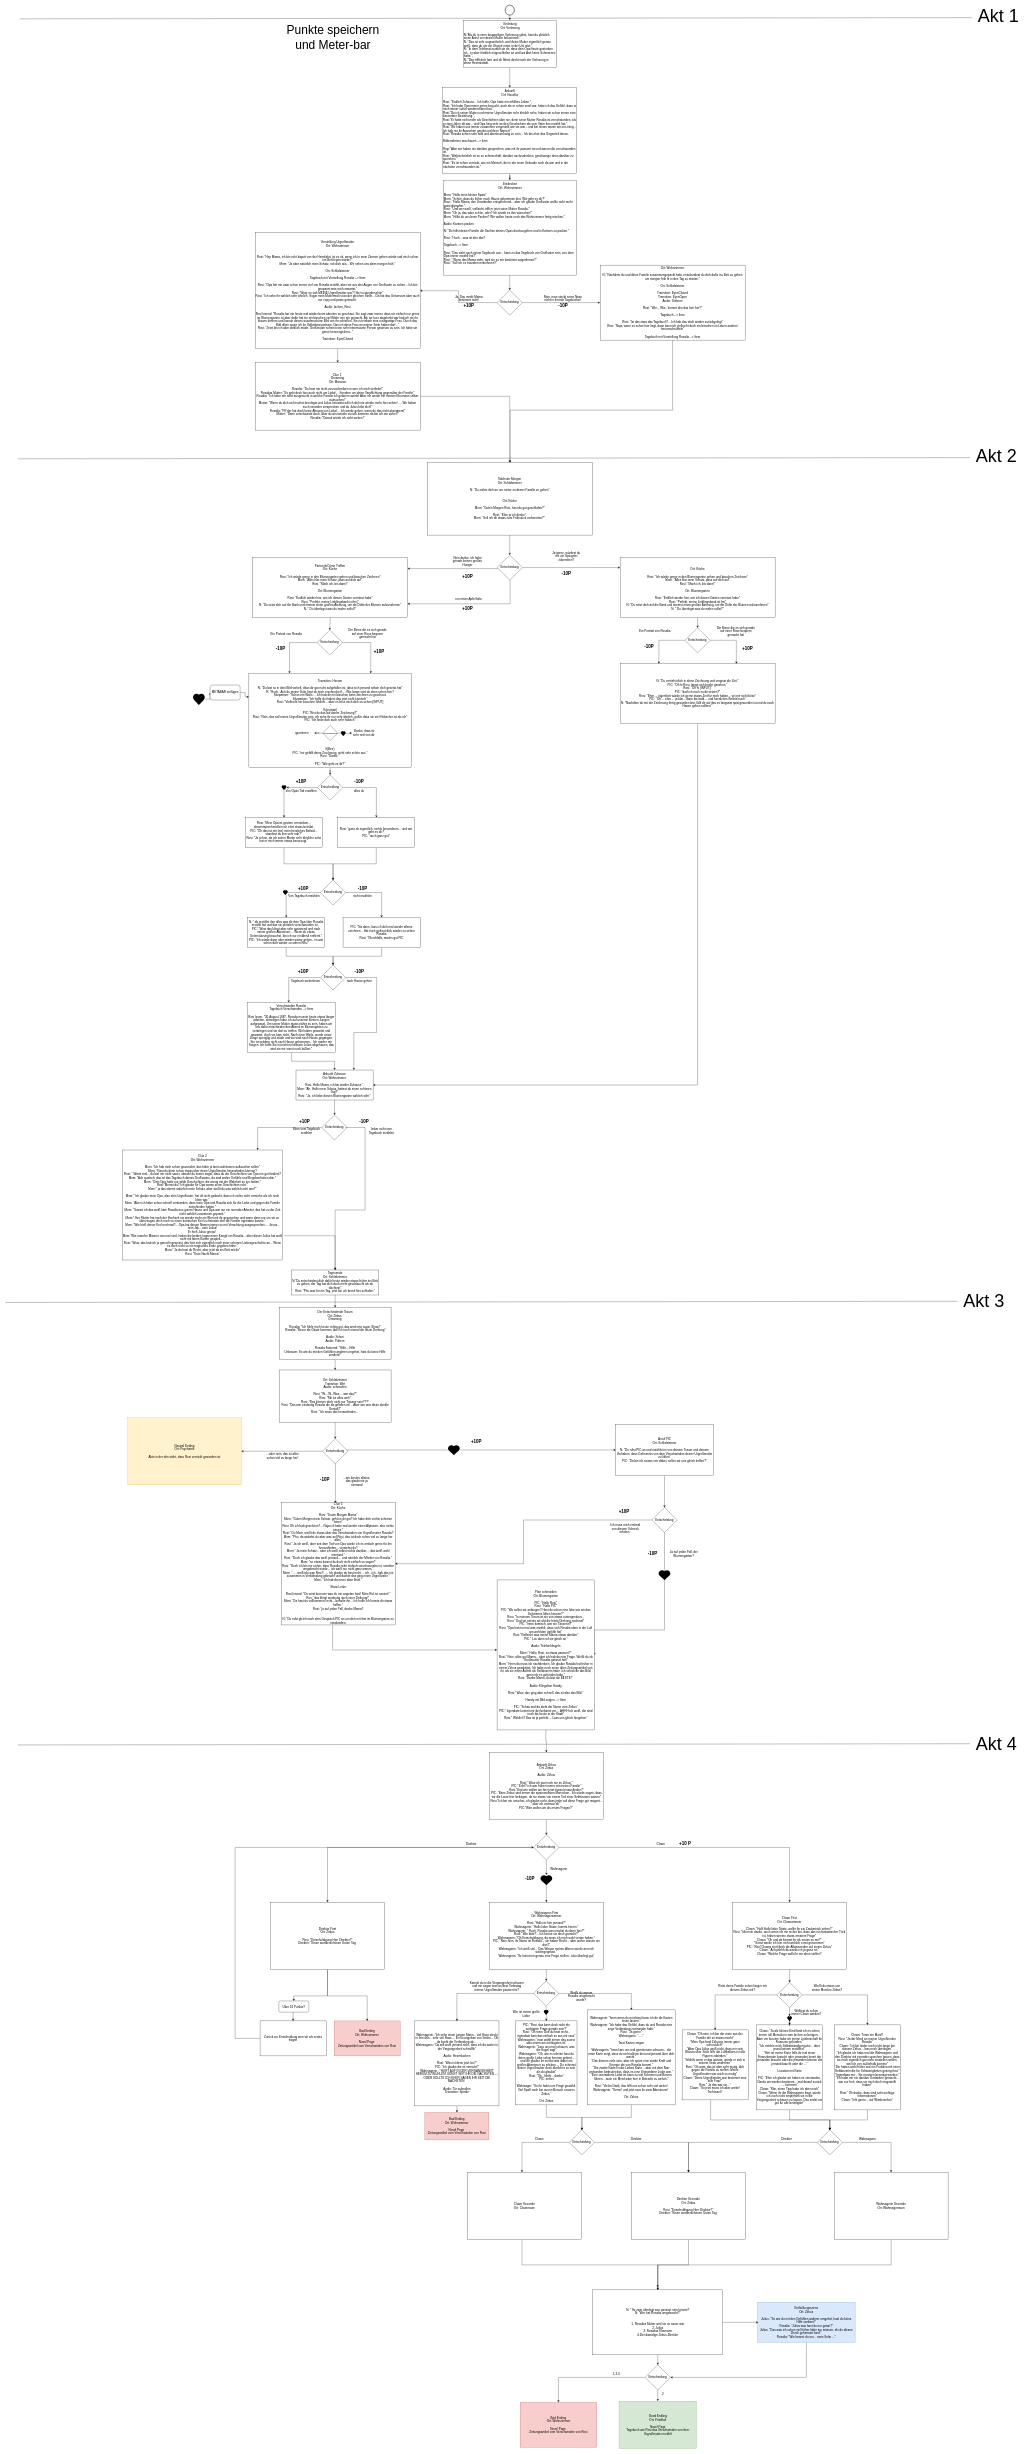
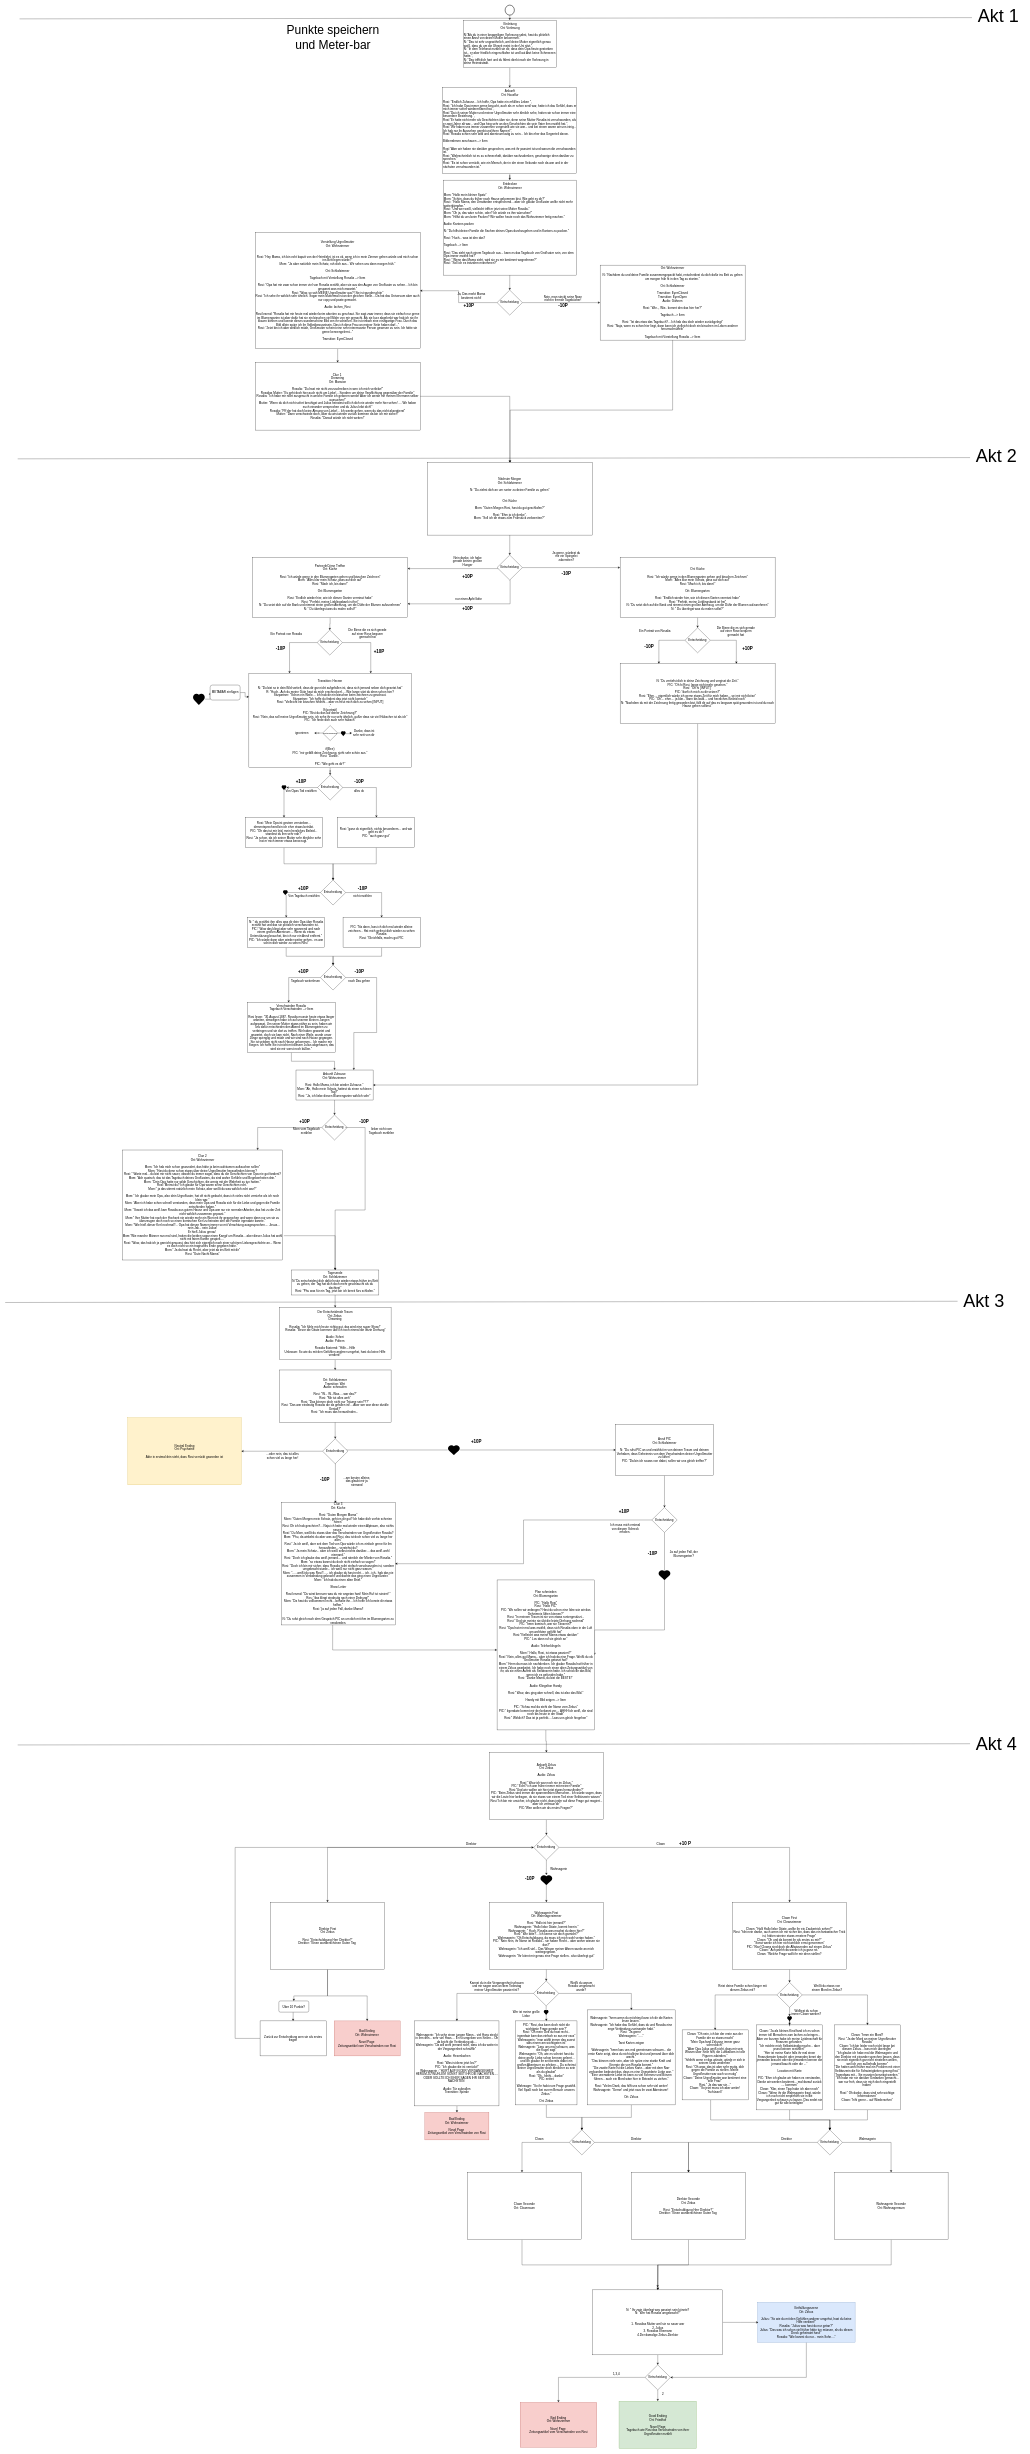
(469, 299) -> (471, 296)
(359, 981) -> (359, 981)
(185, 1451) -> (185, 1451)
(581, 1996) -> (581, 1986)
